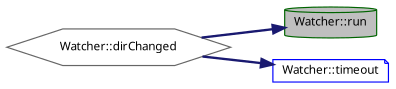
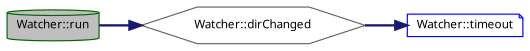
(237, 33) -> (114, 25)
